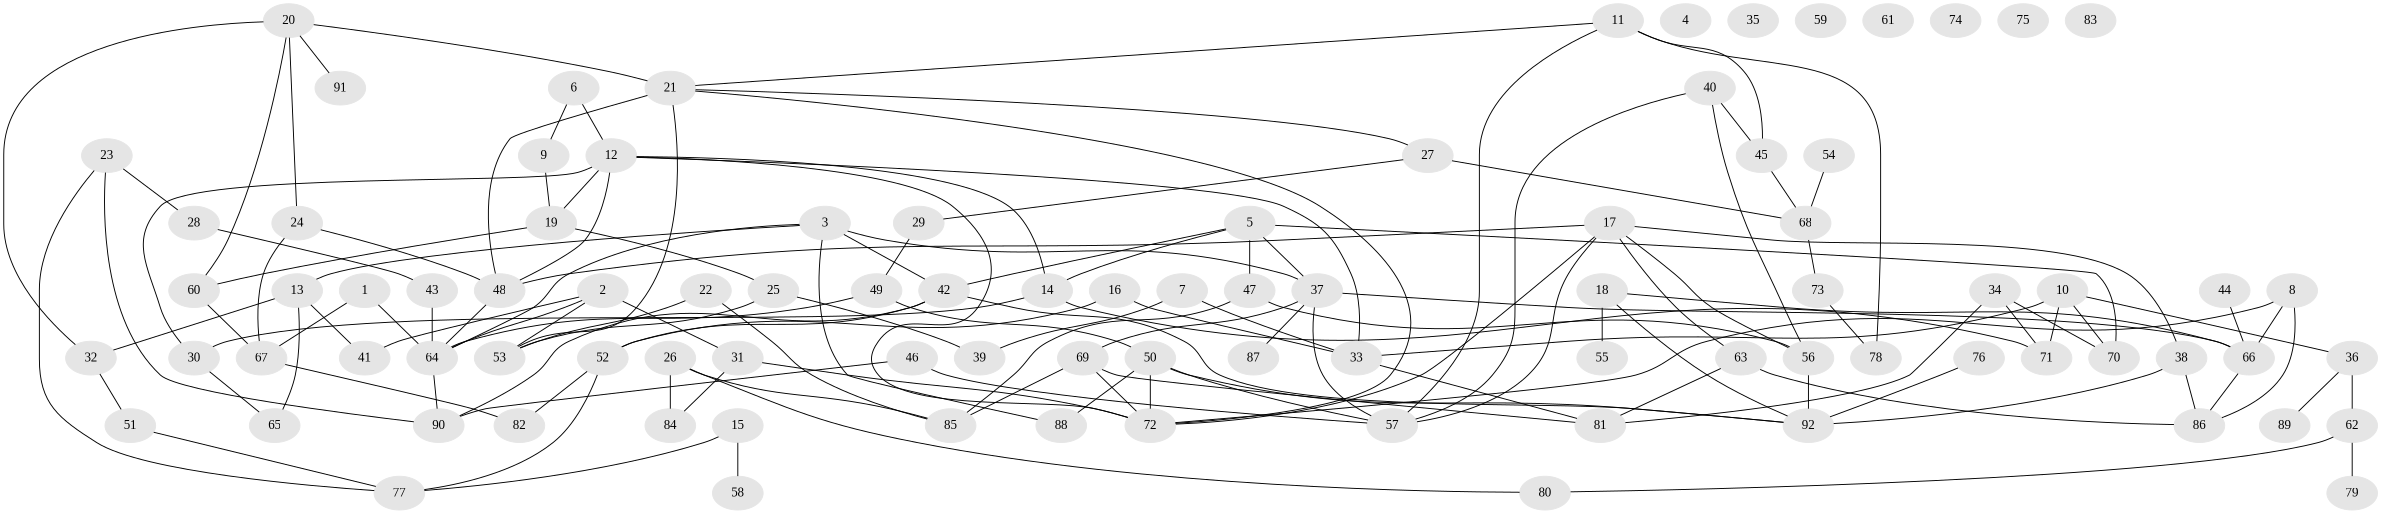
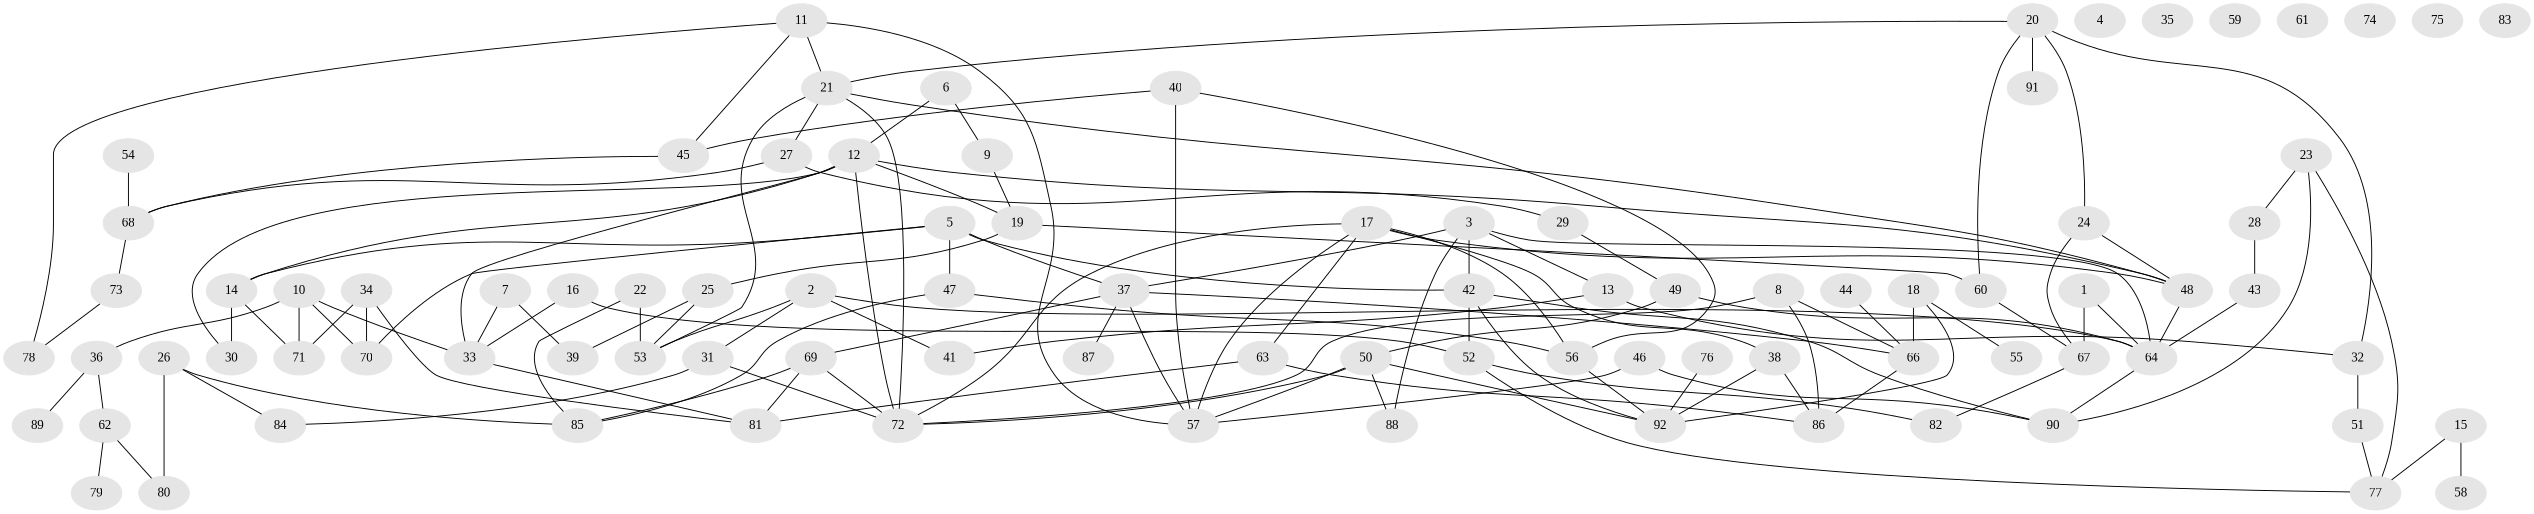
(275, 426) -> none
